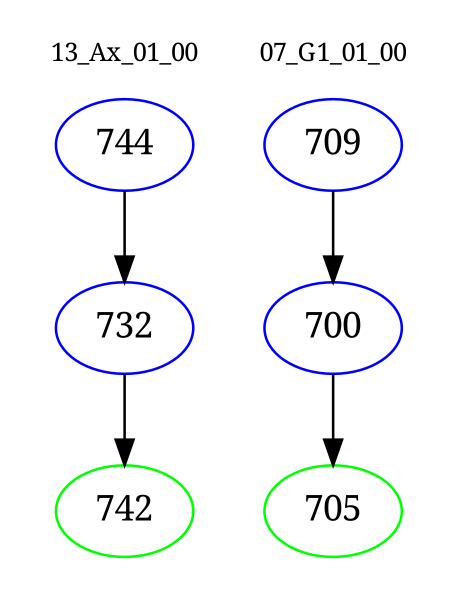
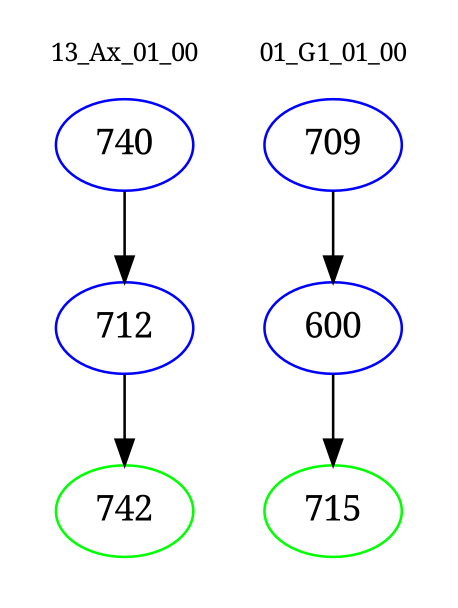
(333, 55) -> (333, 55)
(125, 145) -> (125, 145)
(125, 328) -> (125, 328)
(333, 328) -> (333, 328)
(333, 511) -> (333, 511)
